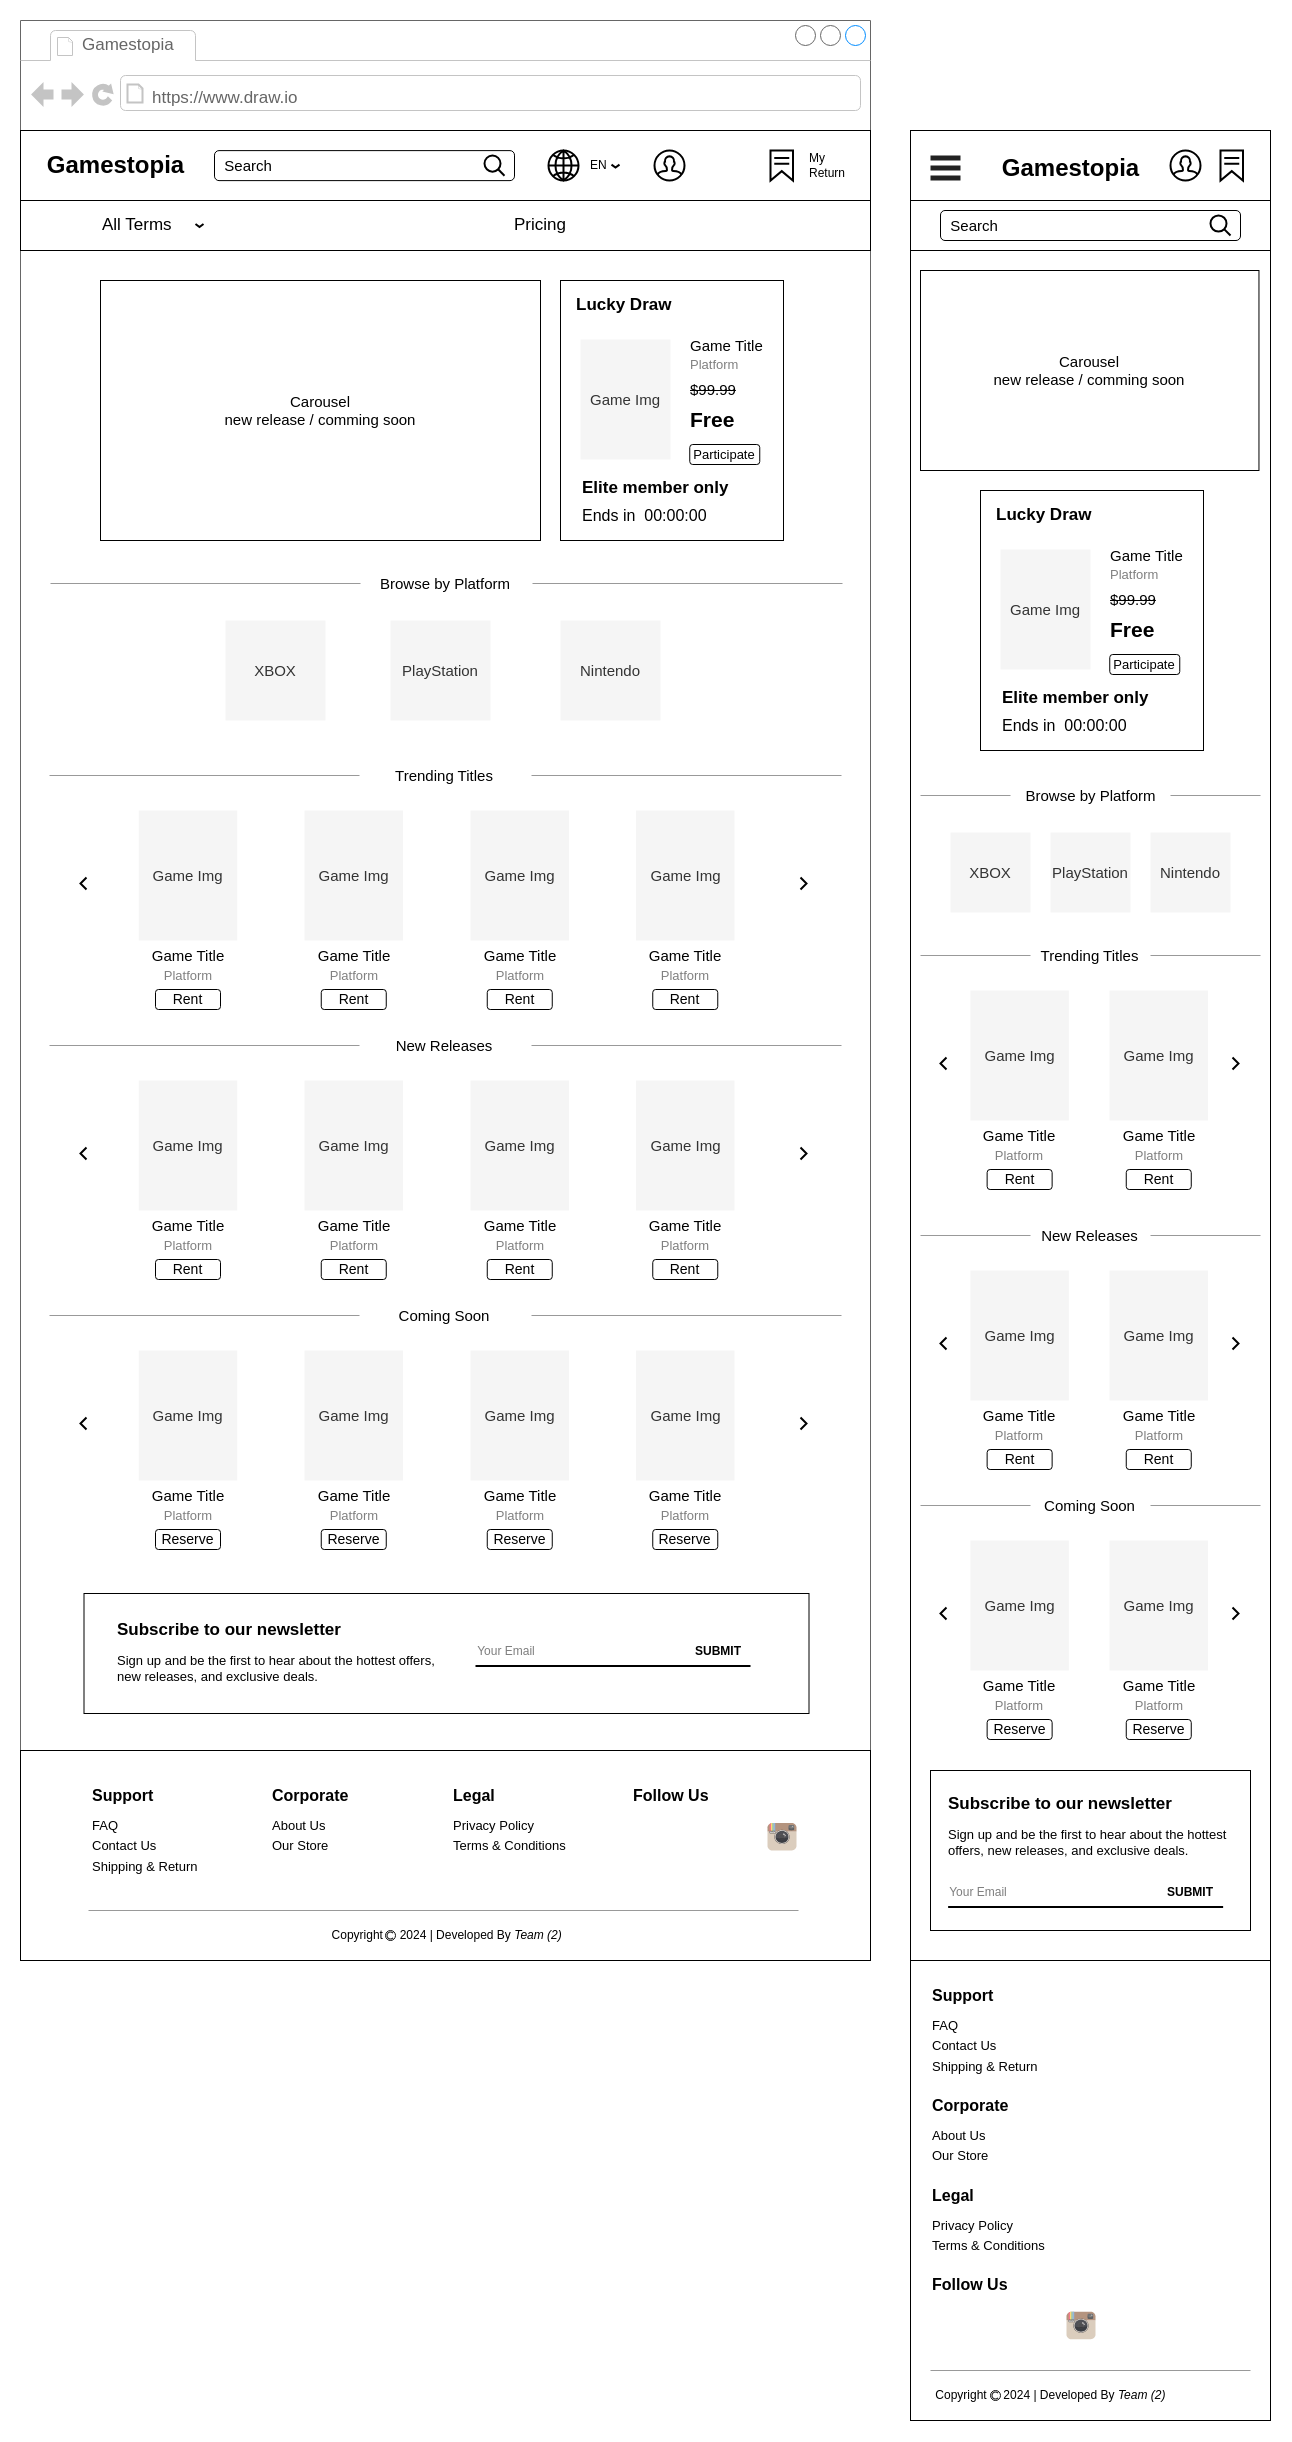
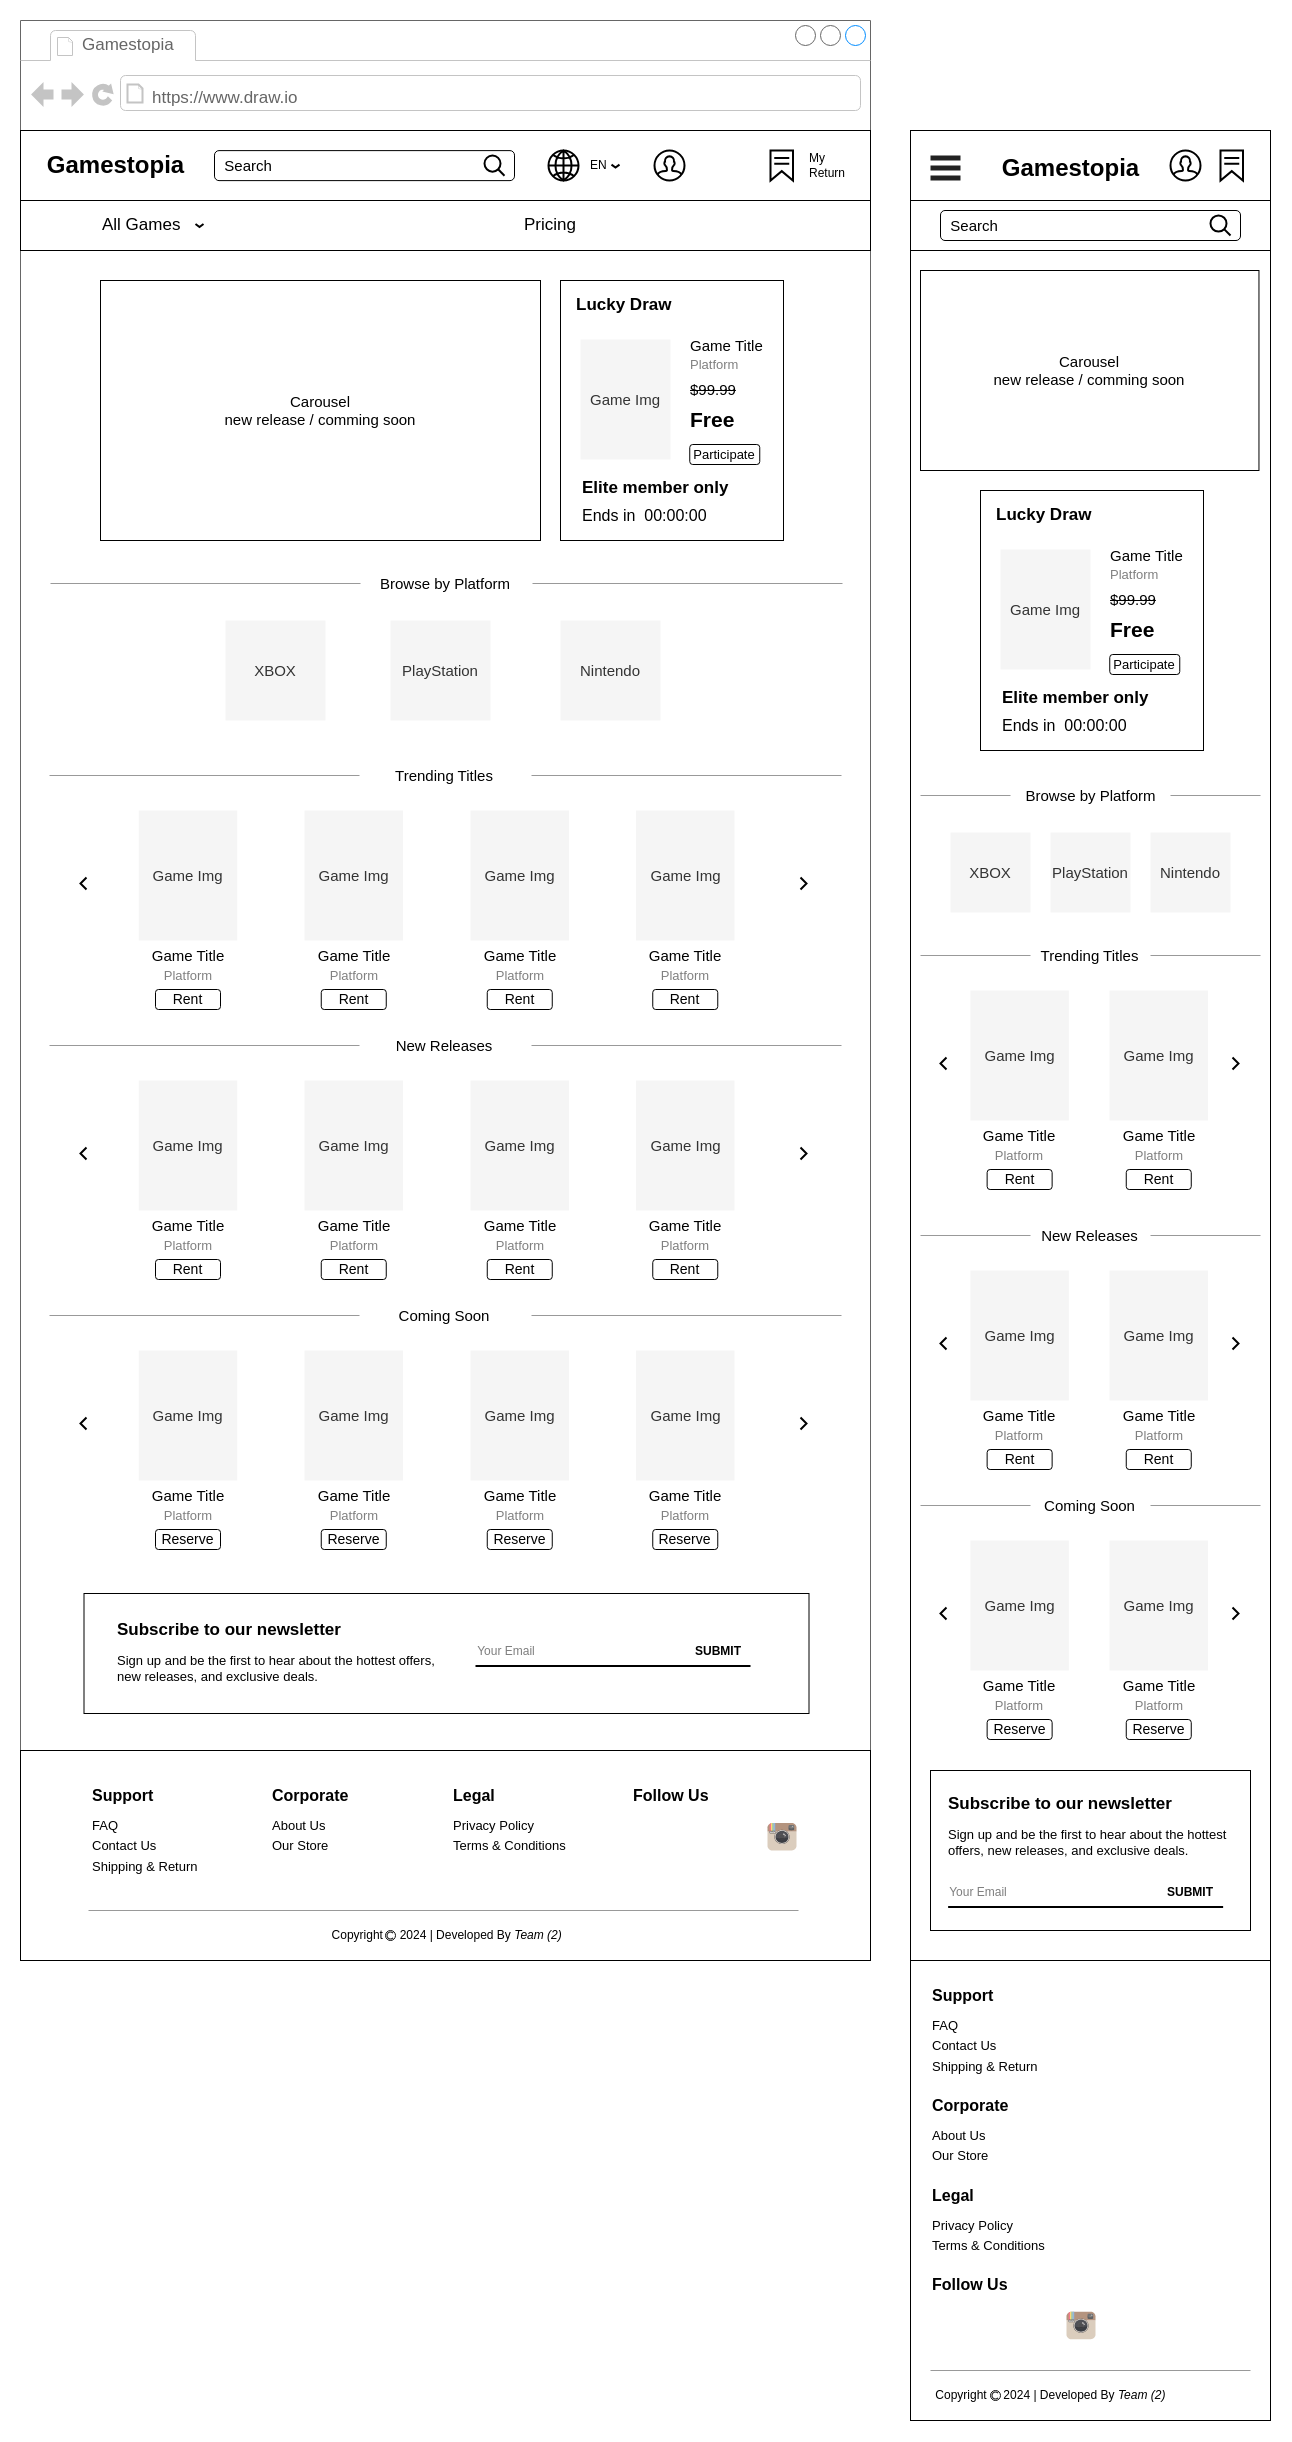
(139, 226) -> (139, 226)
(541, 226) -> (551, 226)
